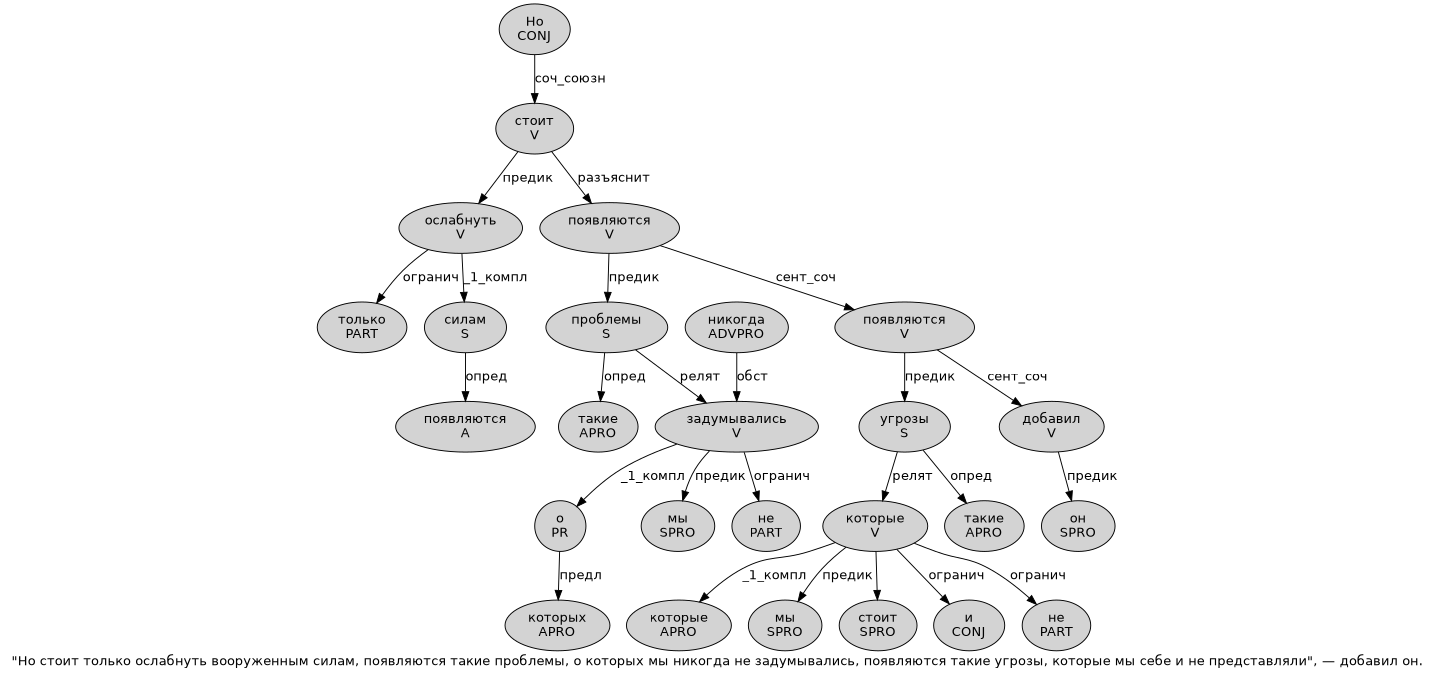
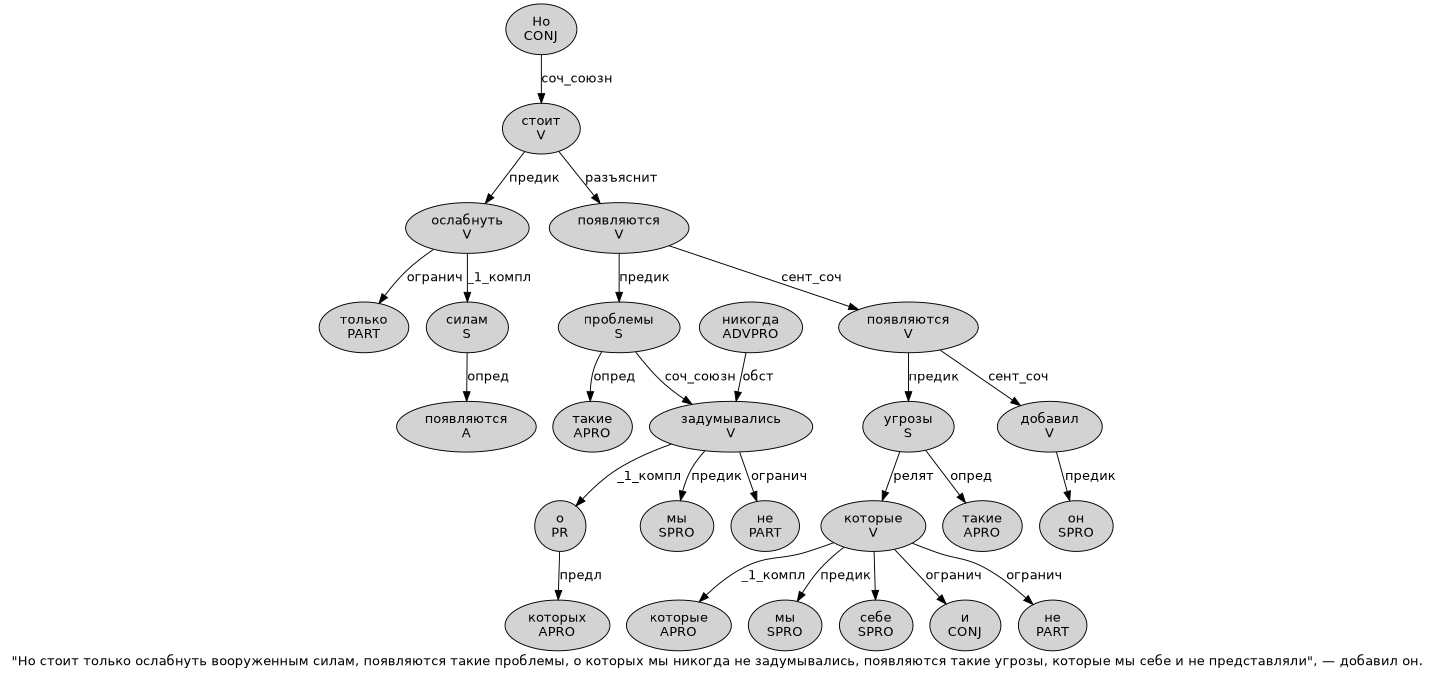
(700, 377) -> (701, 377)
(878, 625) -> (876, 625)
